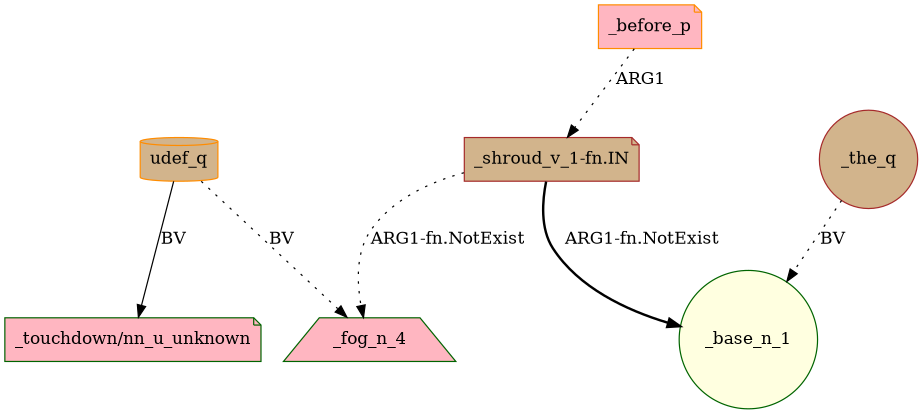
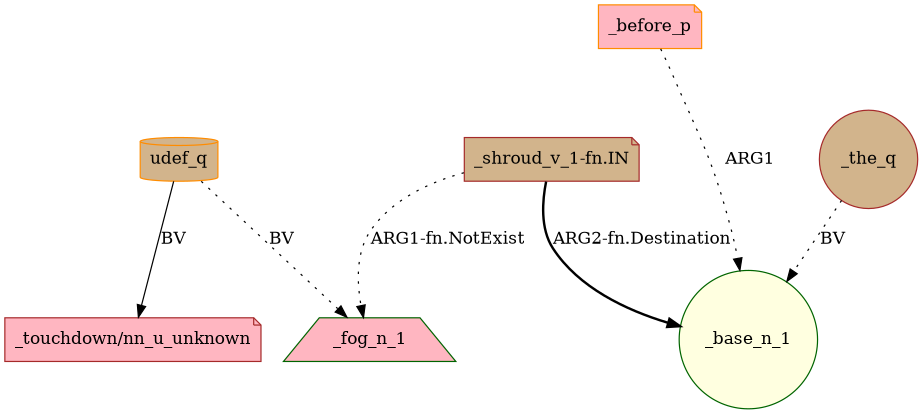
(605, 88) -> (706, 151)
(642, 239) -> (642, 239)
(133, 340) -> (133, 340)
(370, 340) -> (370, 340)
